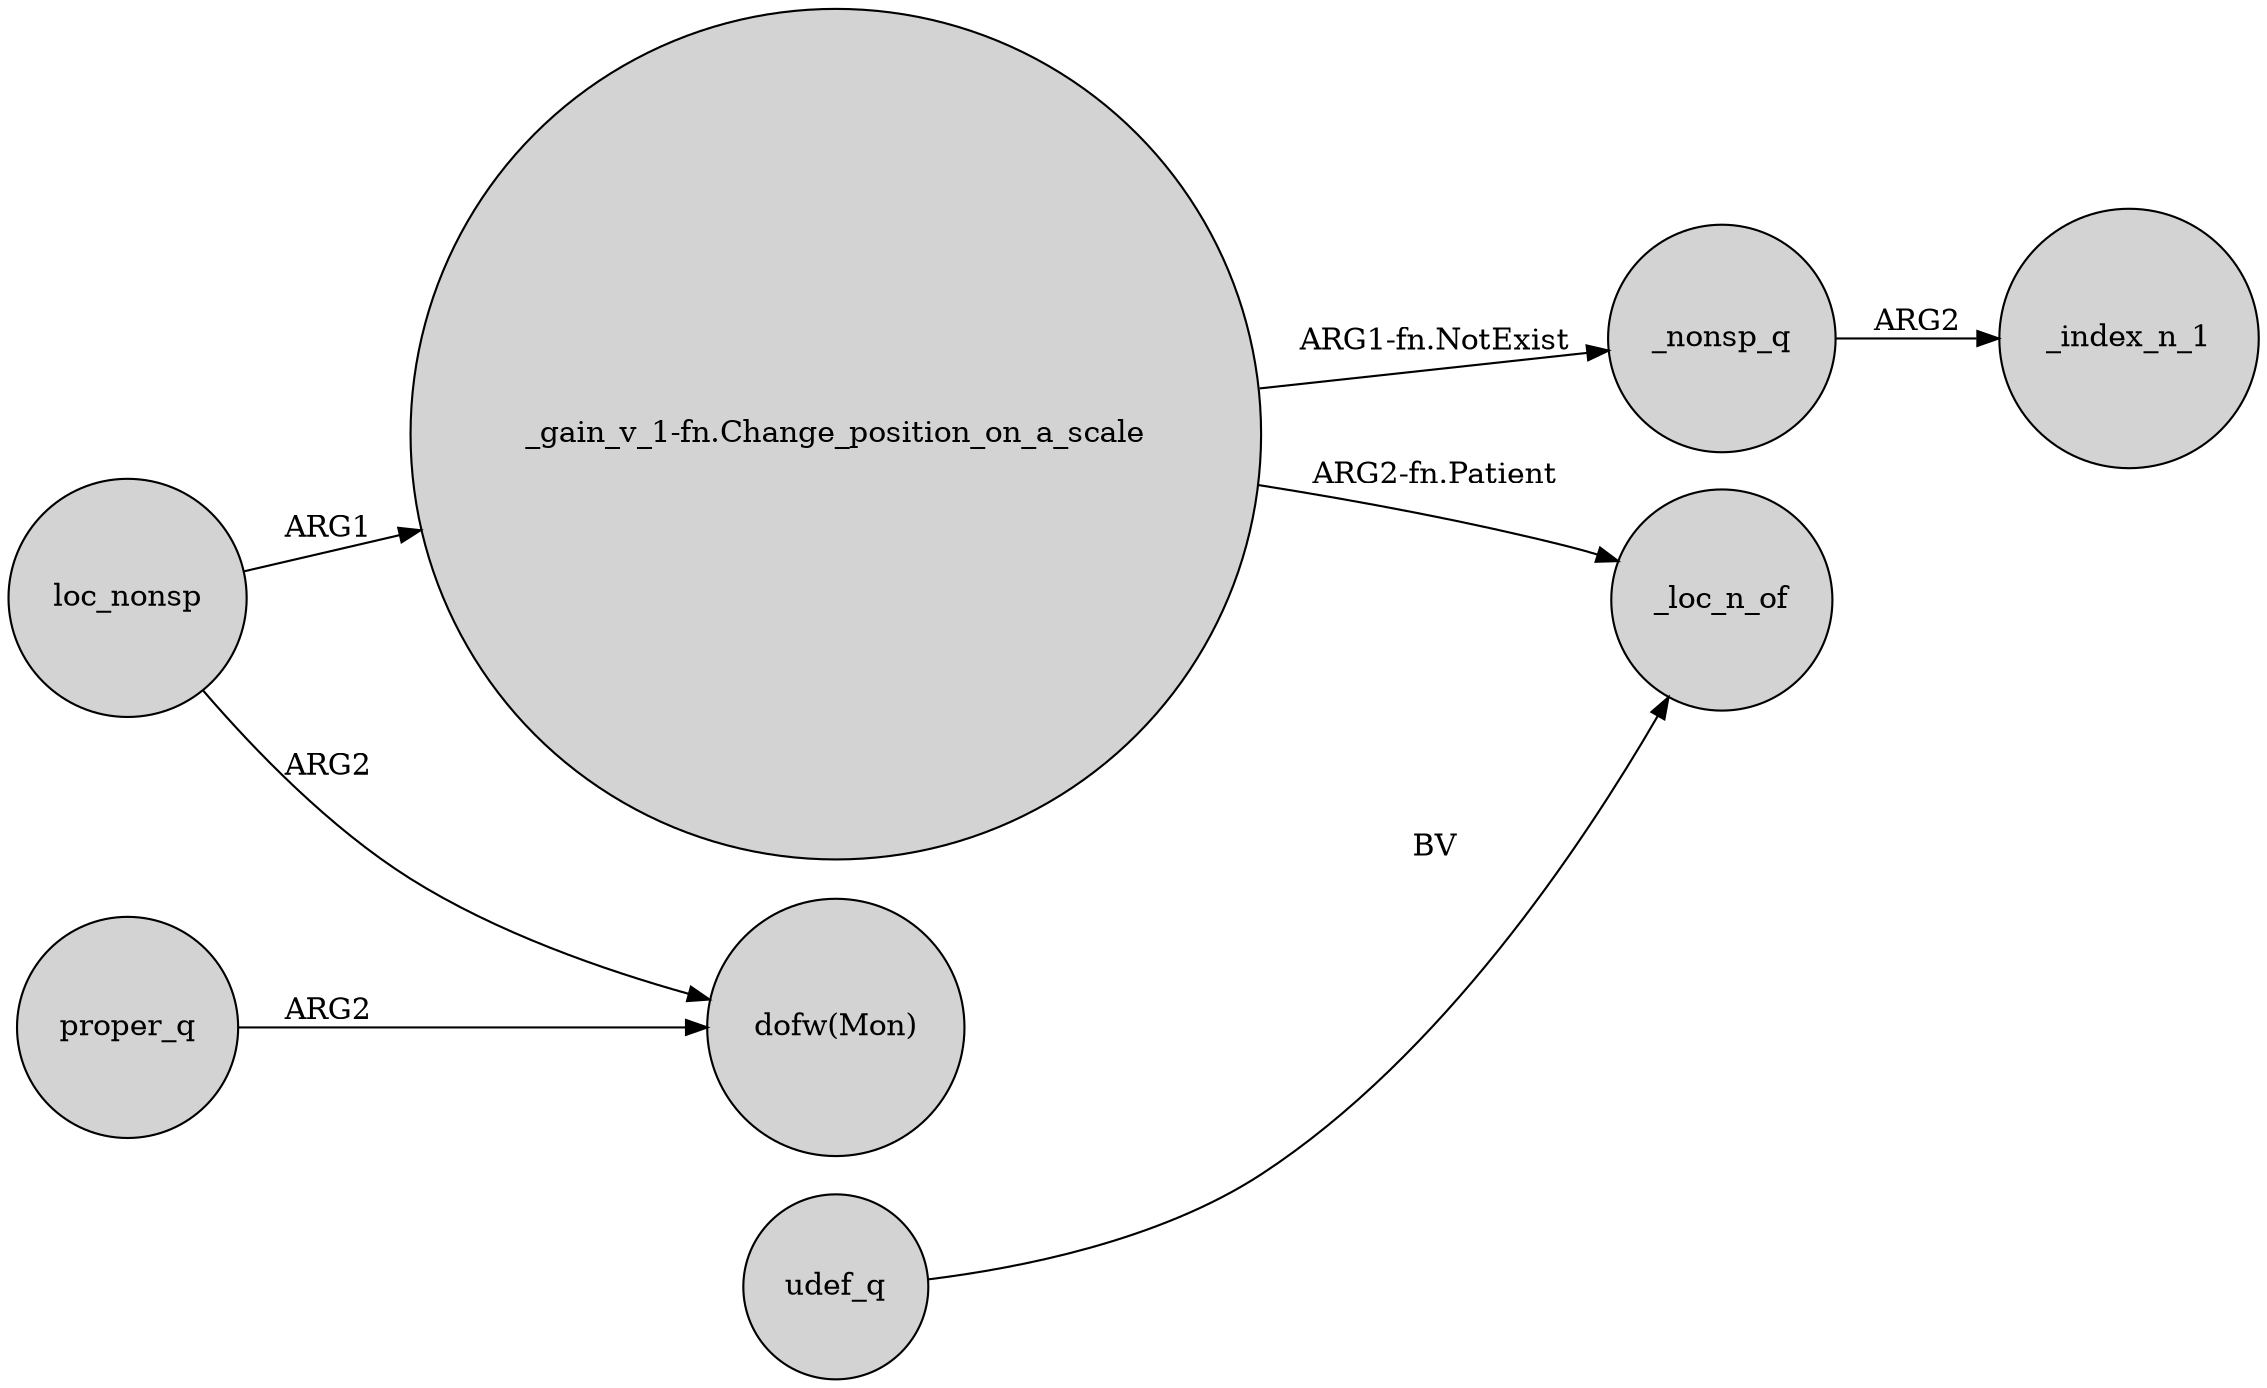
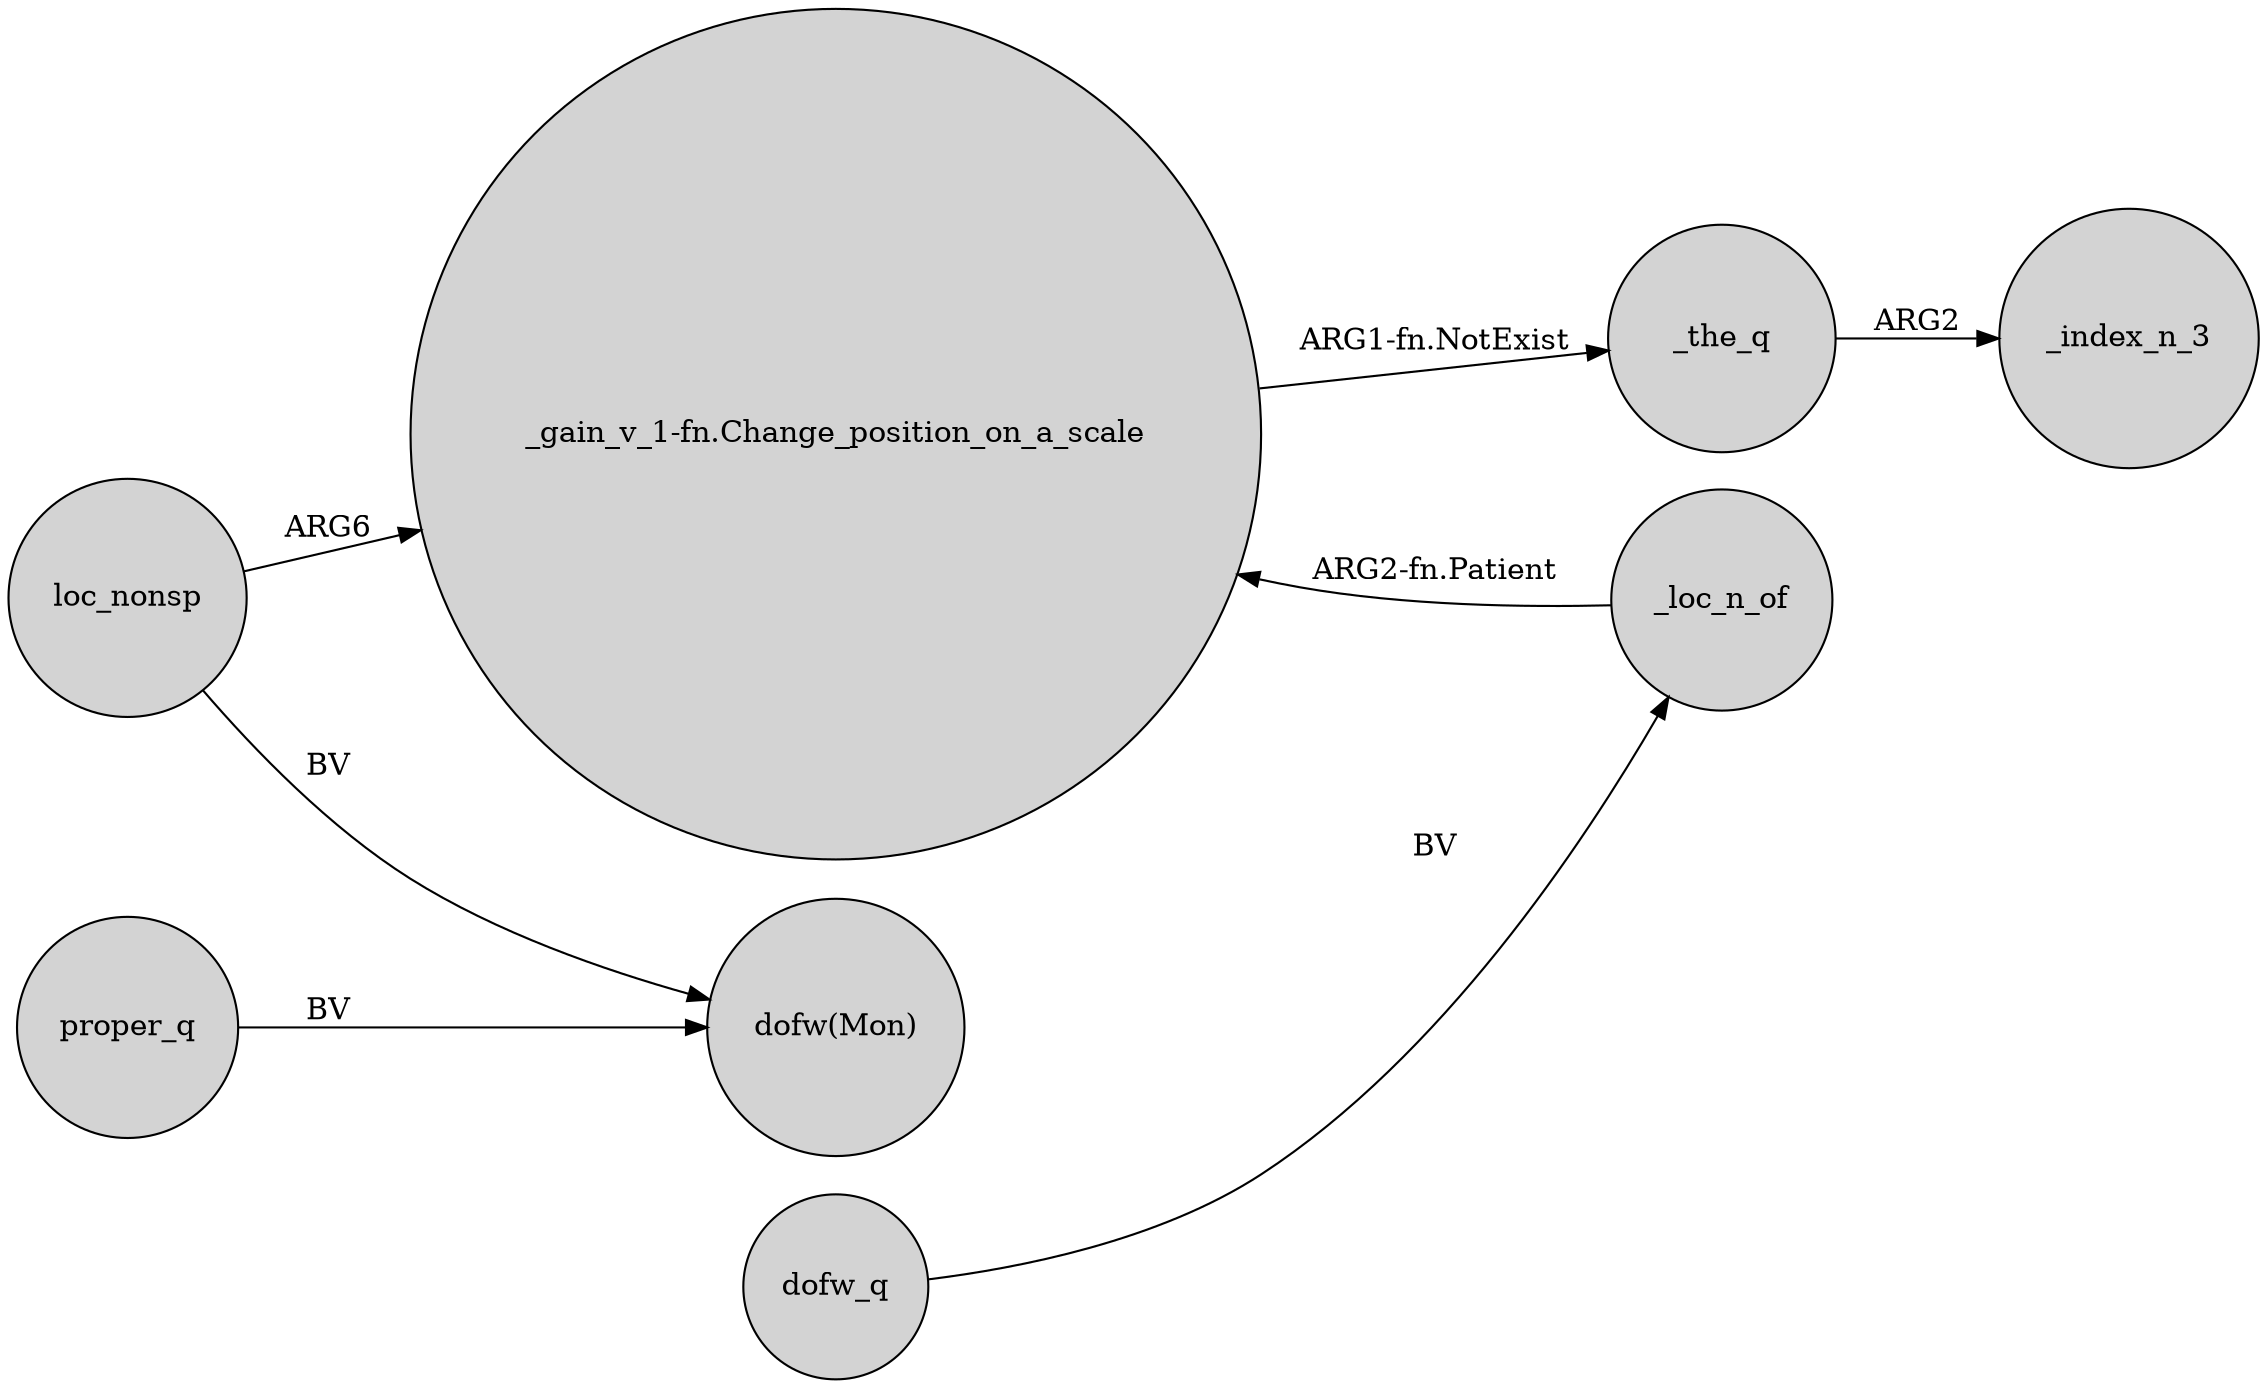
(1722, 338) -> (1722, 338)
(2129, 338) -> (2129, 338)
(1429, 515) -> (1434, 602)
(328, 529) -> (328, 529)
(328, 767) -> (328, 767)
(328, 1011) -> (328, 1011)
(836, 1287) -> (836, 1287)
